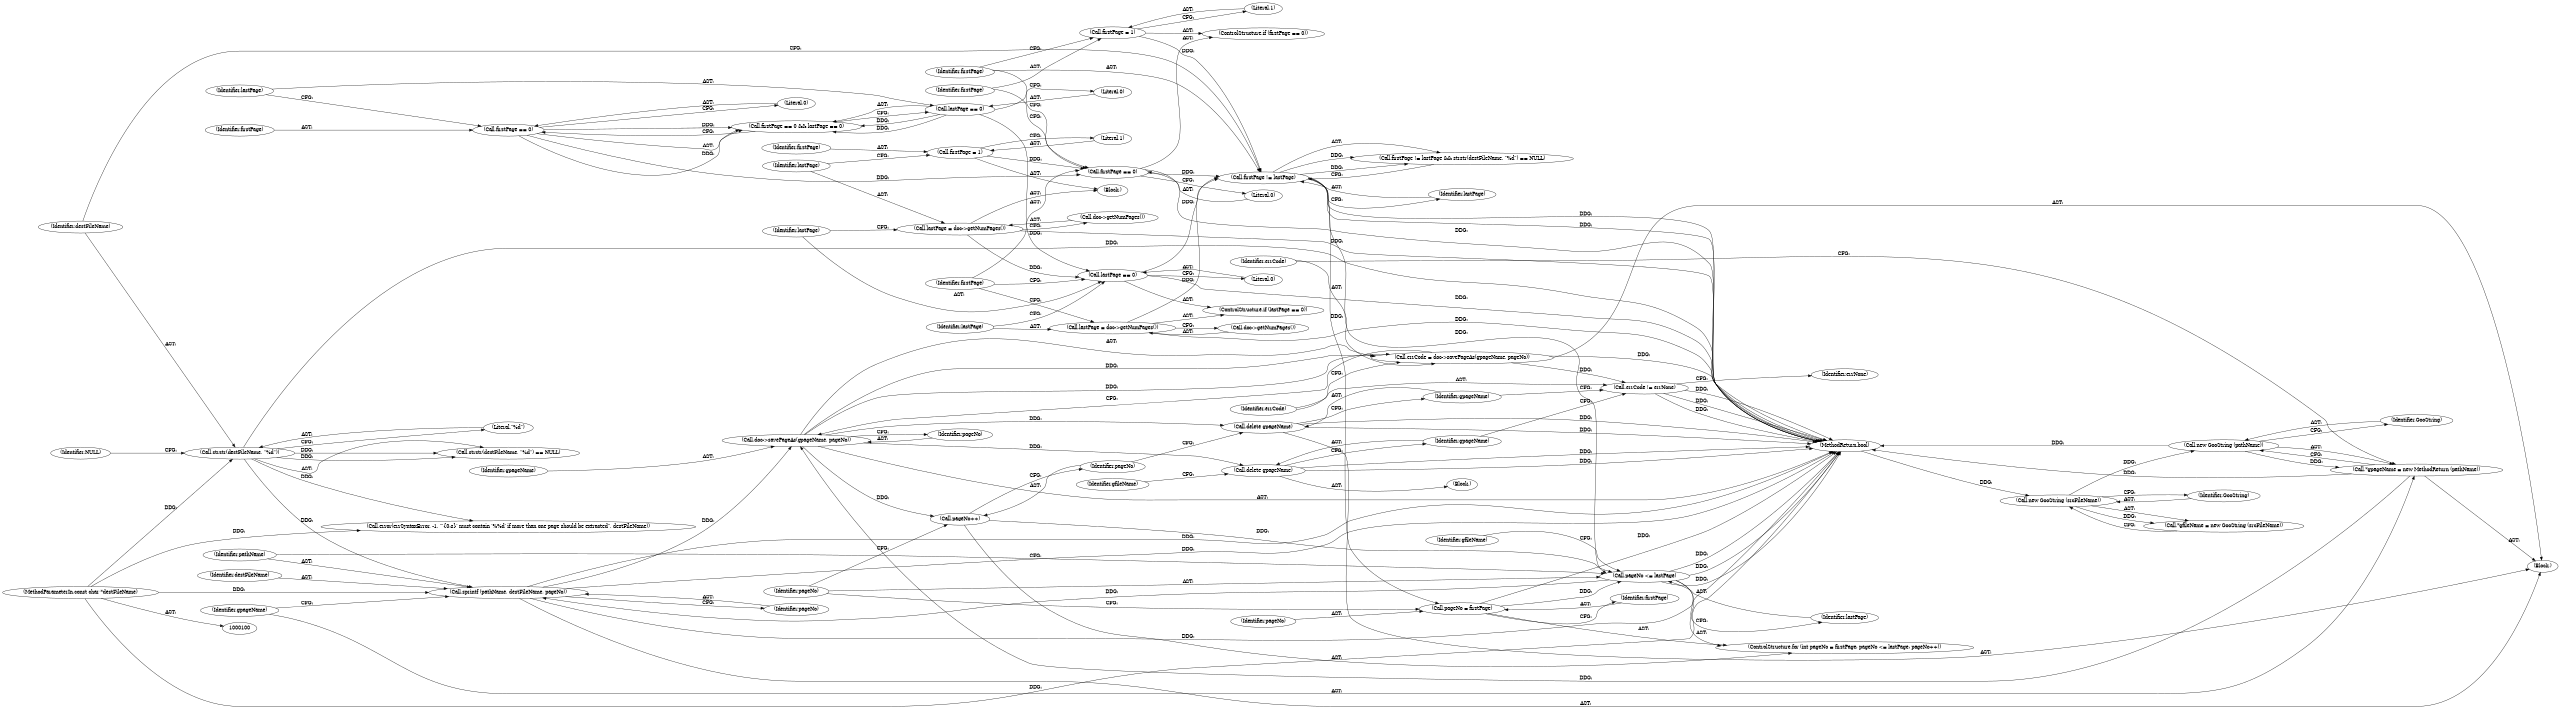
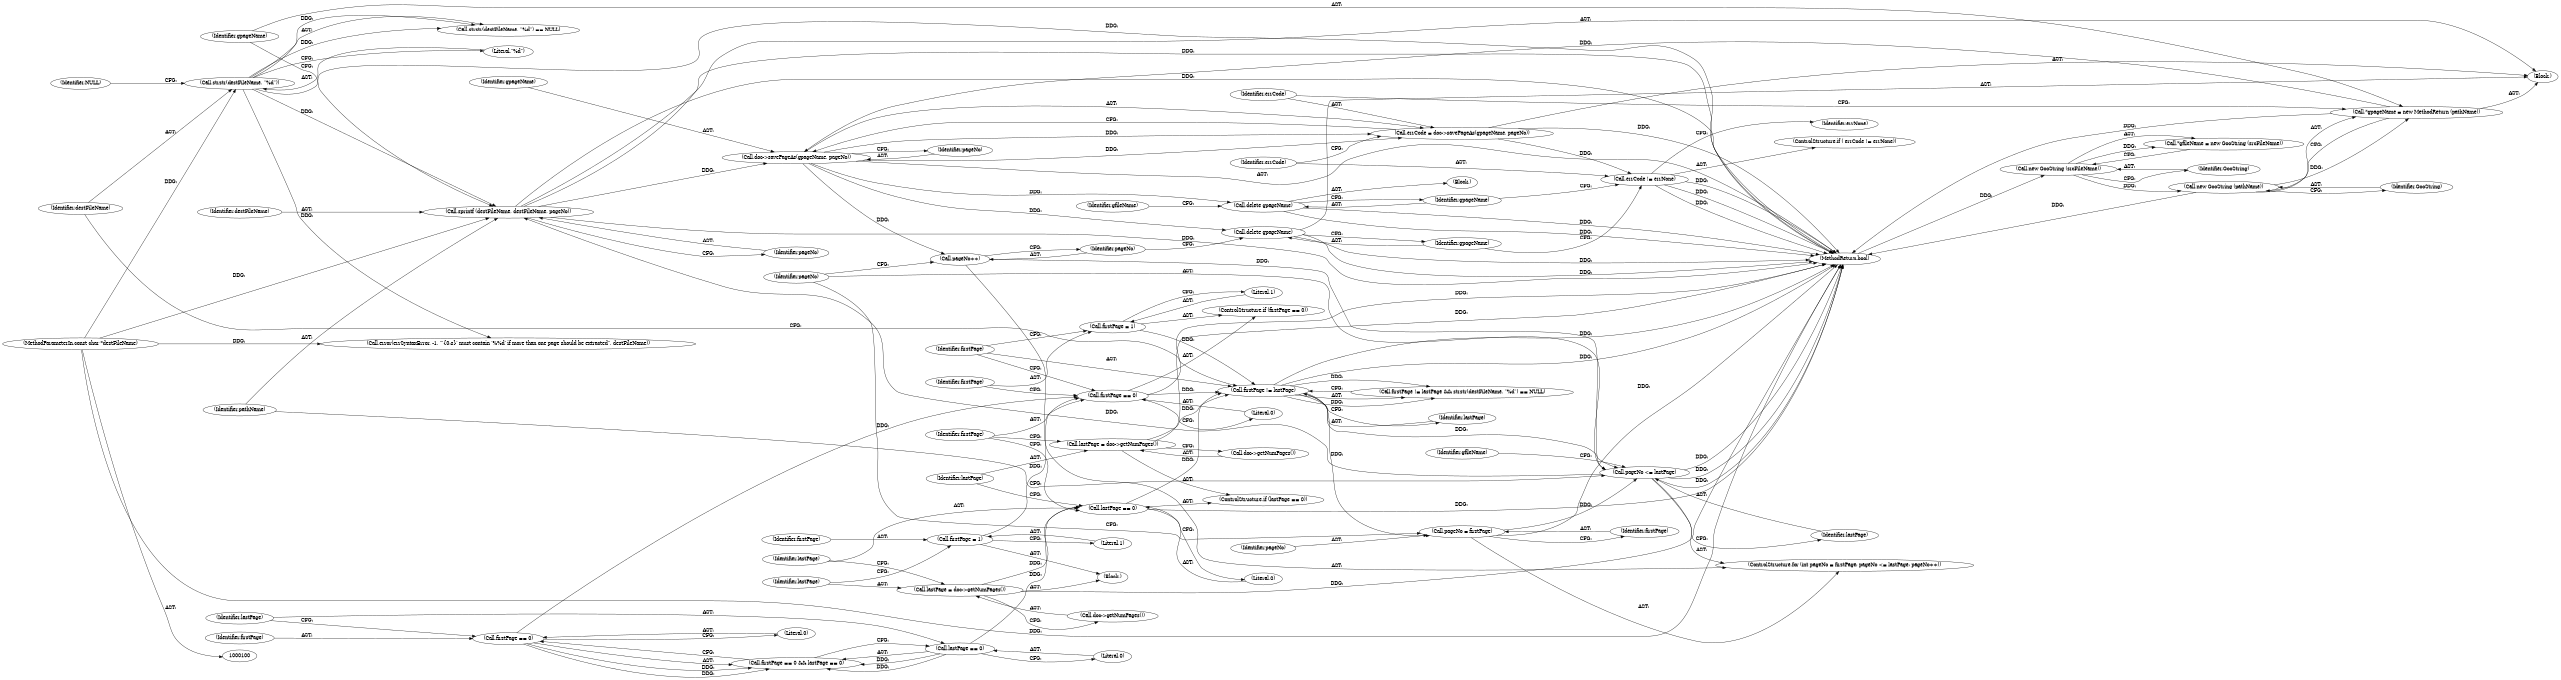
none -> (1845, 142)
(508, 593) -> (508, 212)
